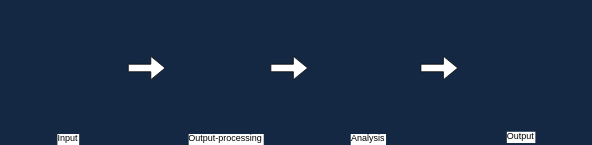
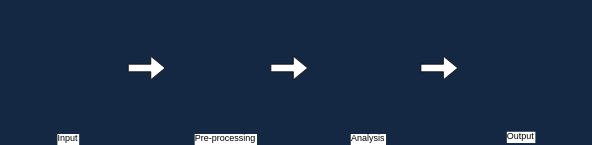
(225, 138) -> (225, 138)
